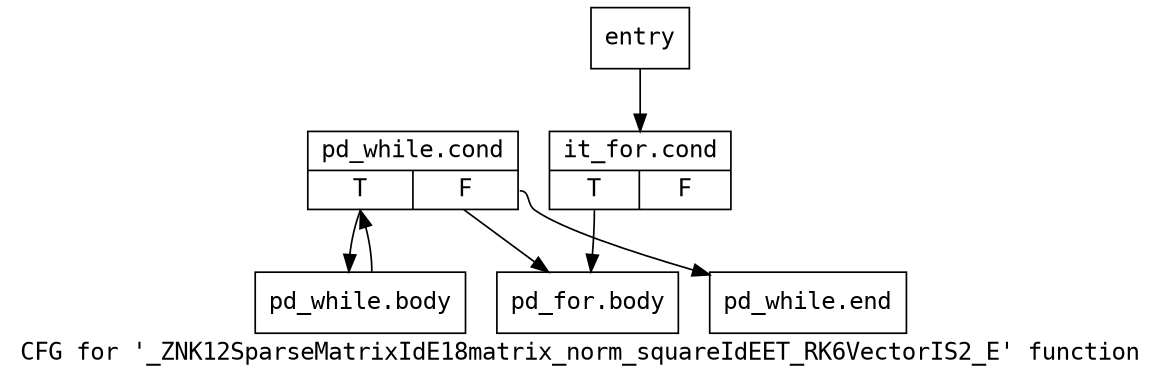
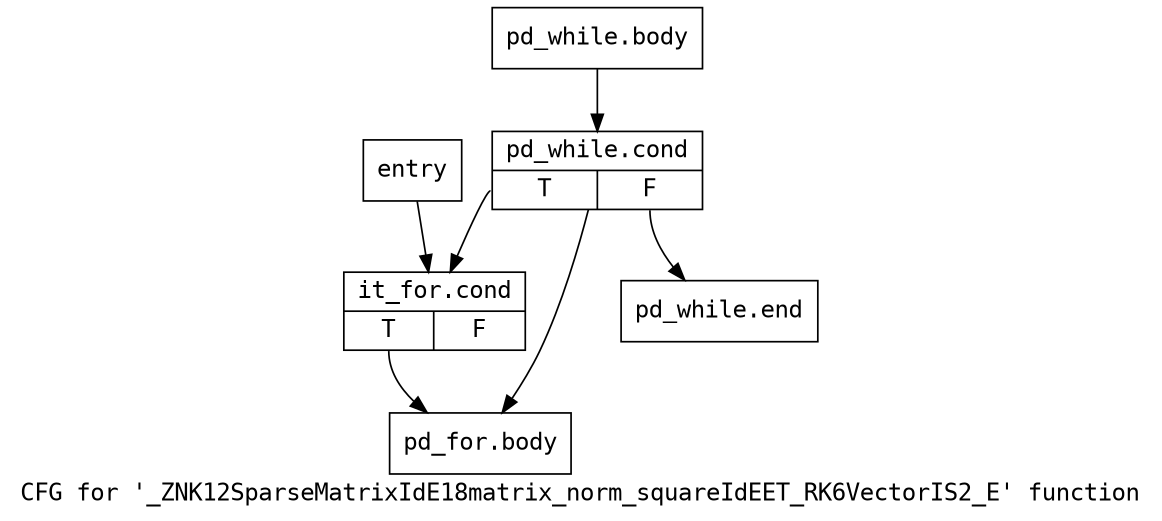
(354, 232) -> (472, 223)
